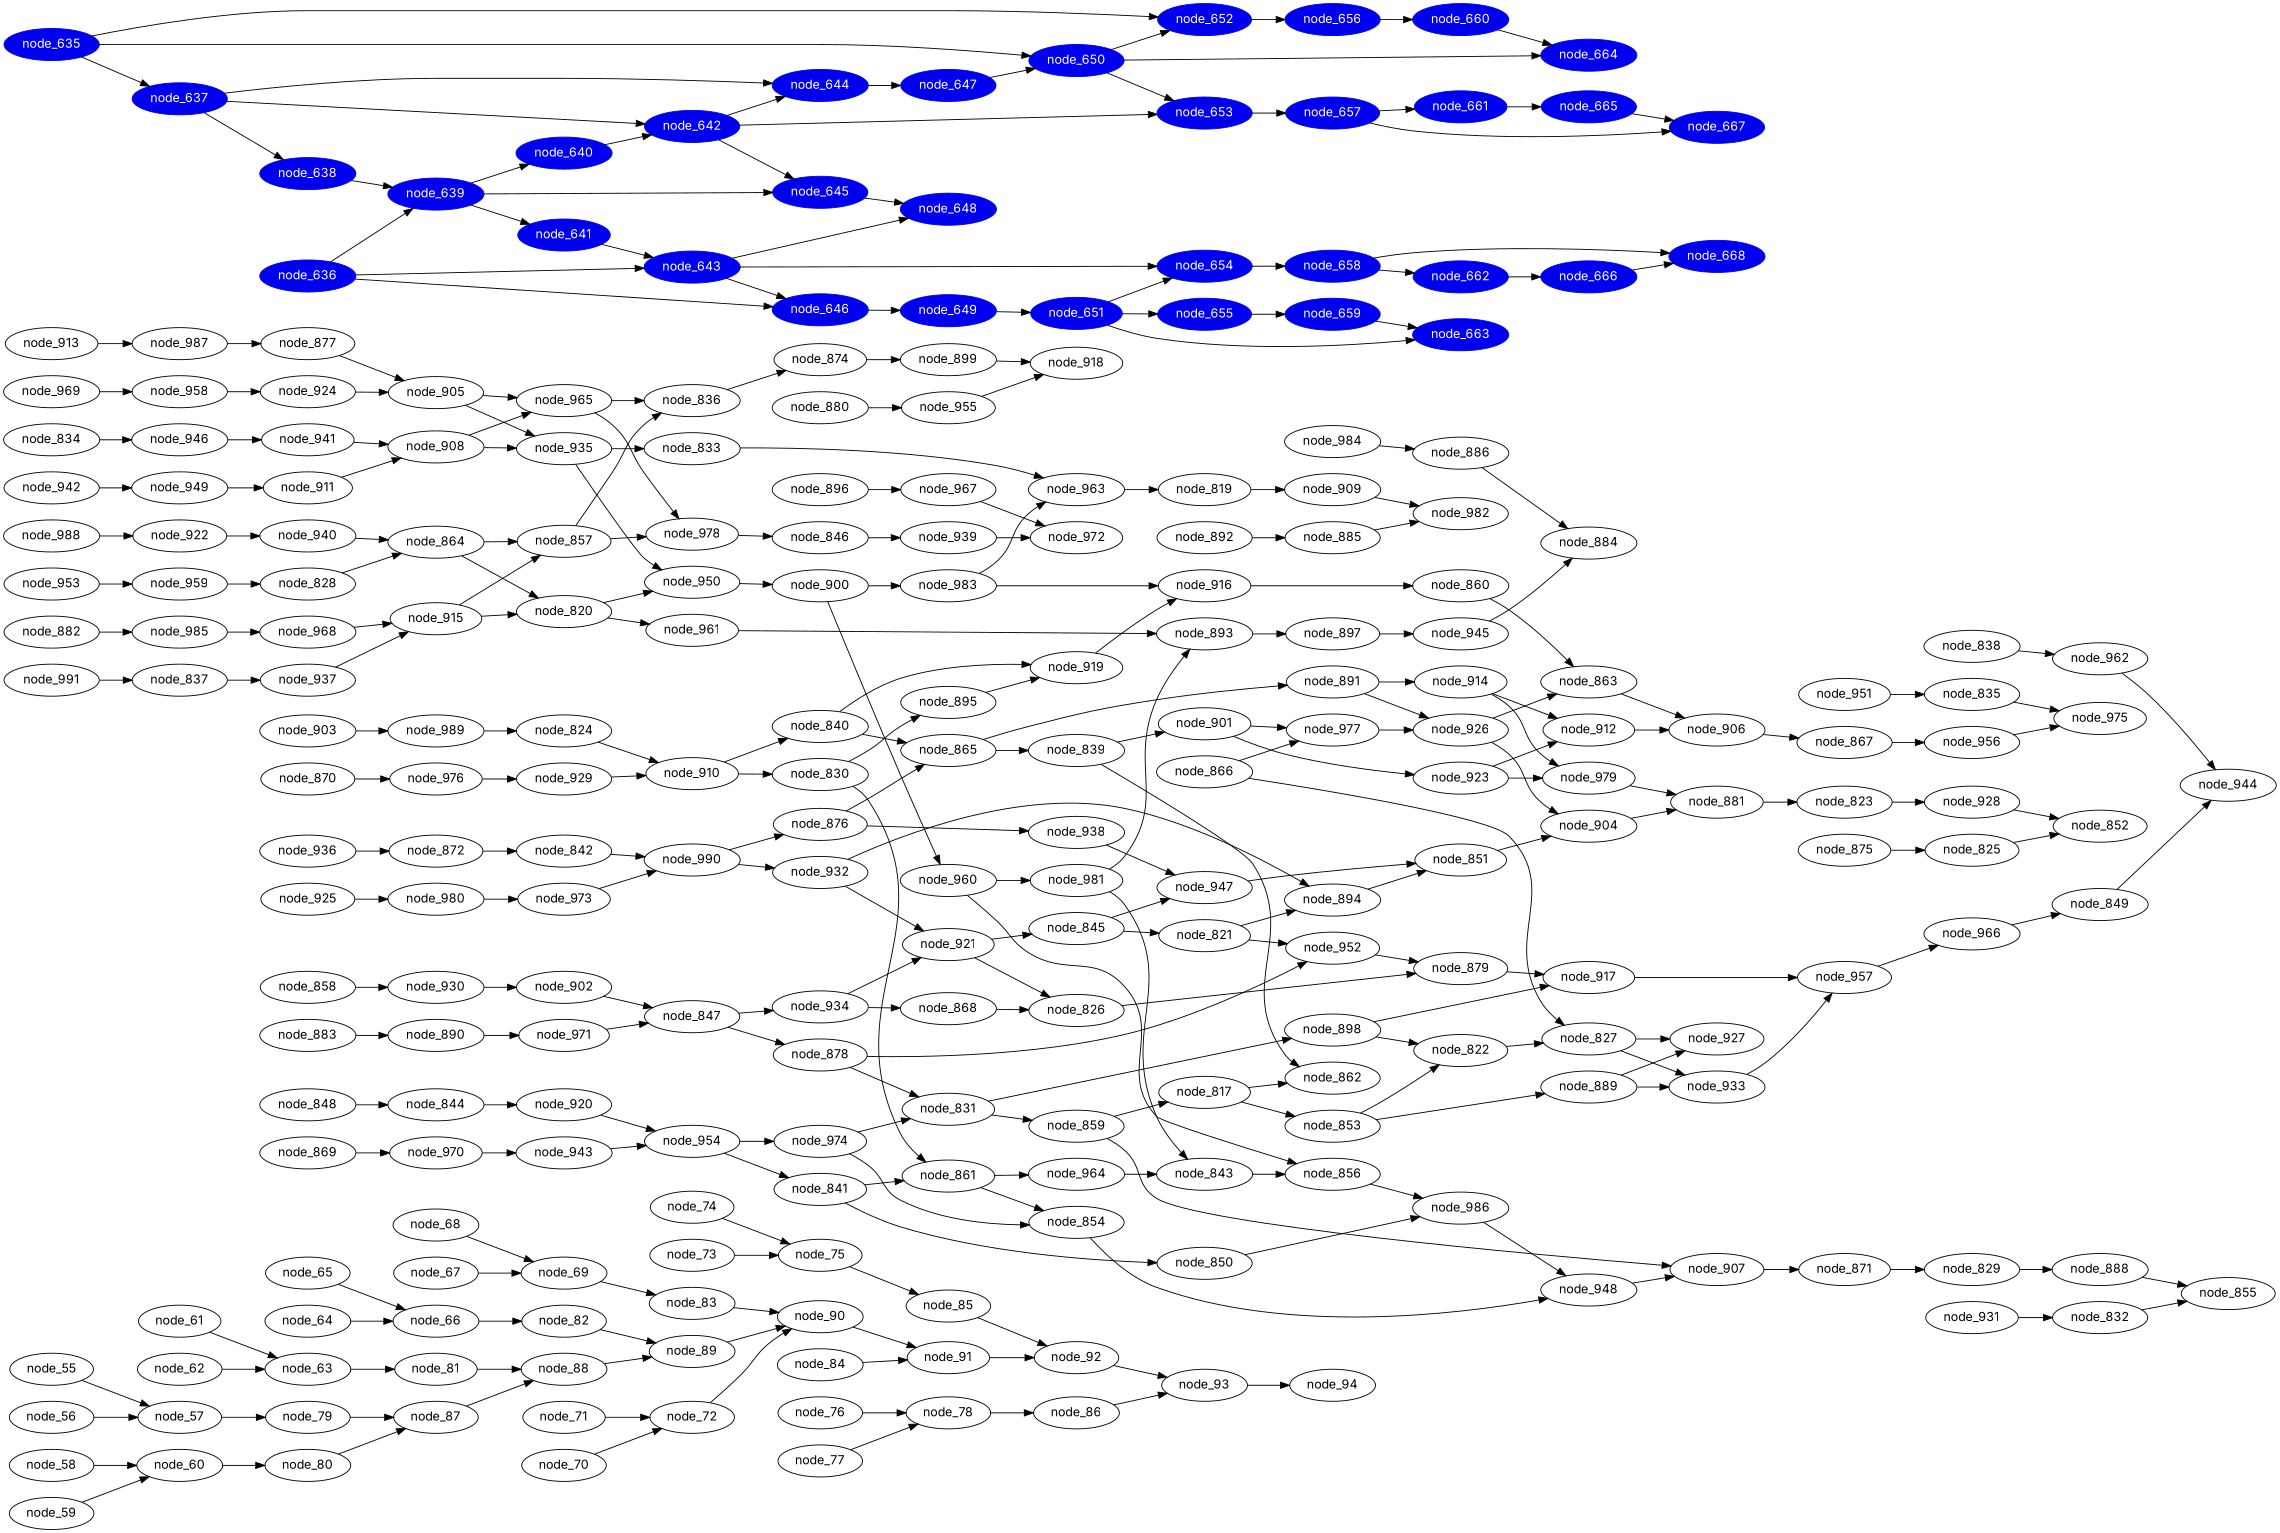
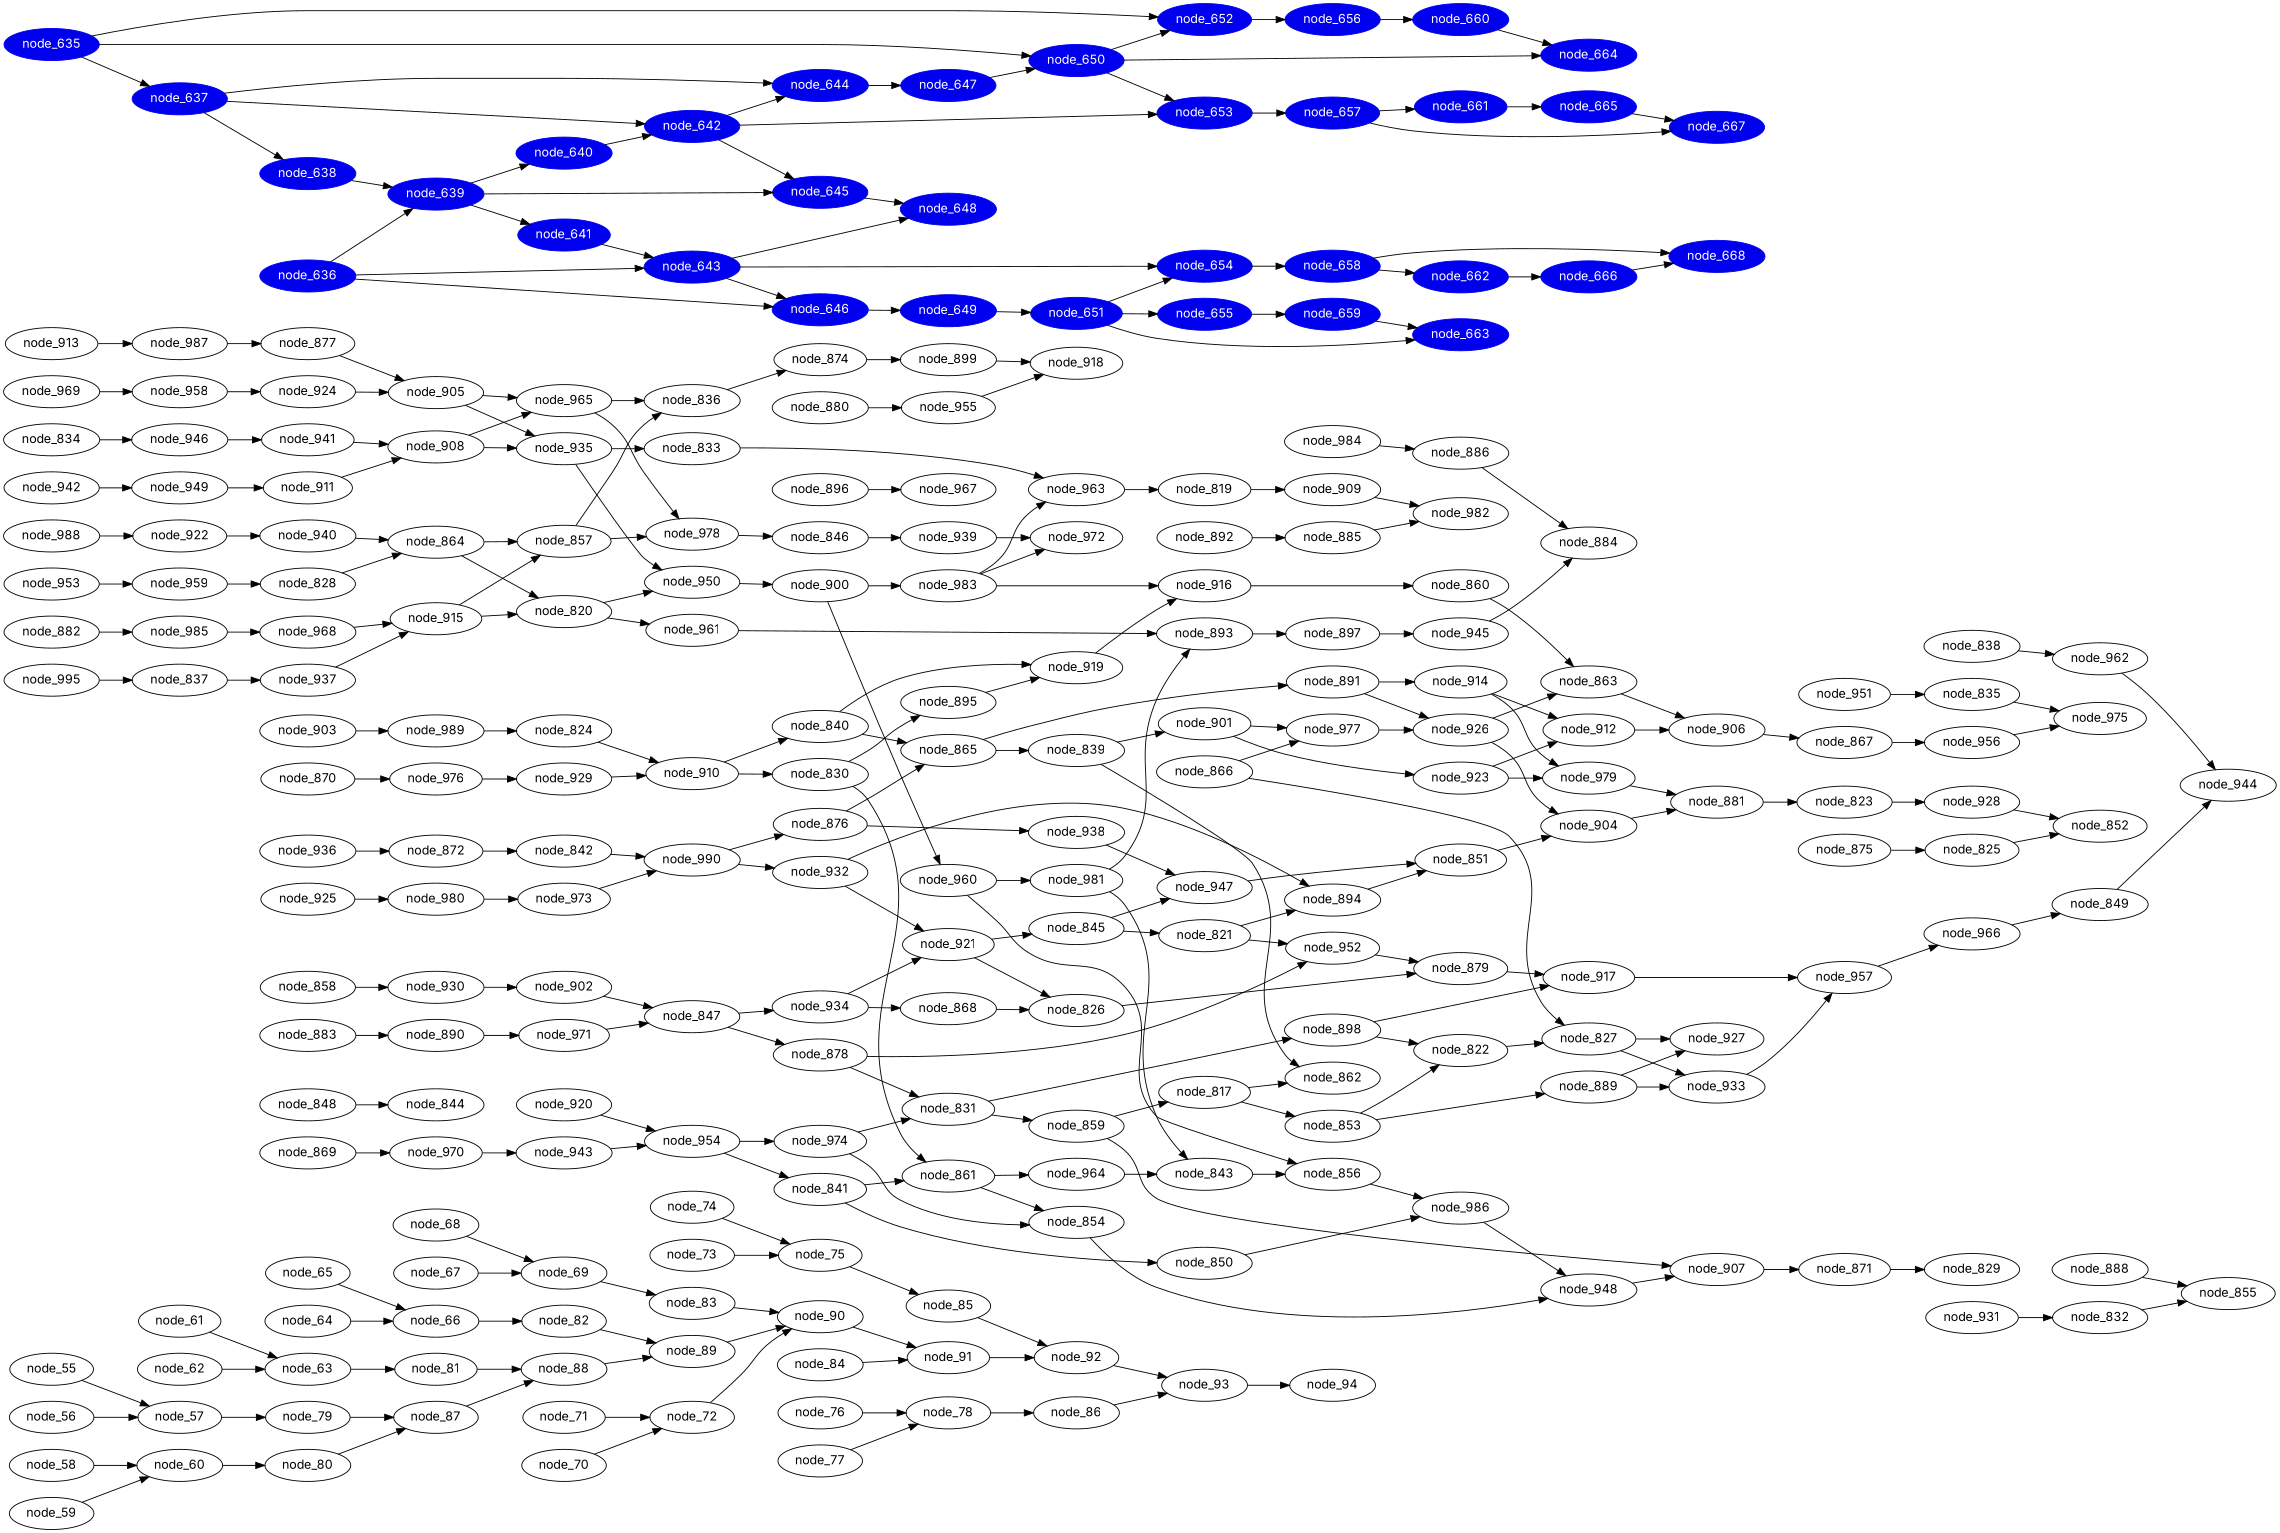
(1008, 512) -> (1008, 563)
(52, 680) -> (52, 680)
(496, 1105) -> none
(2031, 1270) -> none
